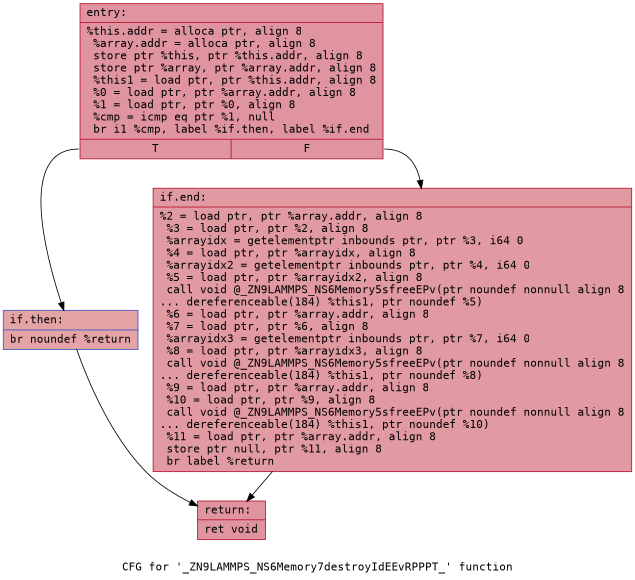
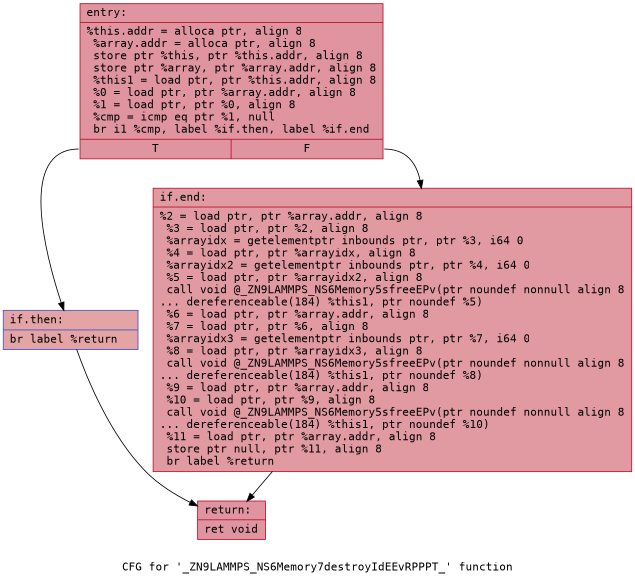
(71, 339) -> (64, 339)
